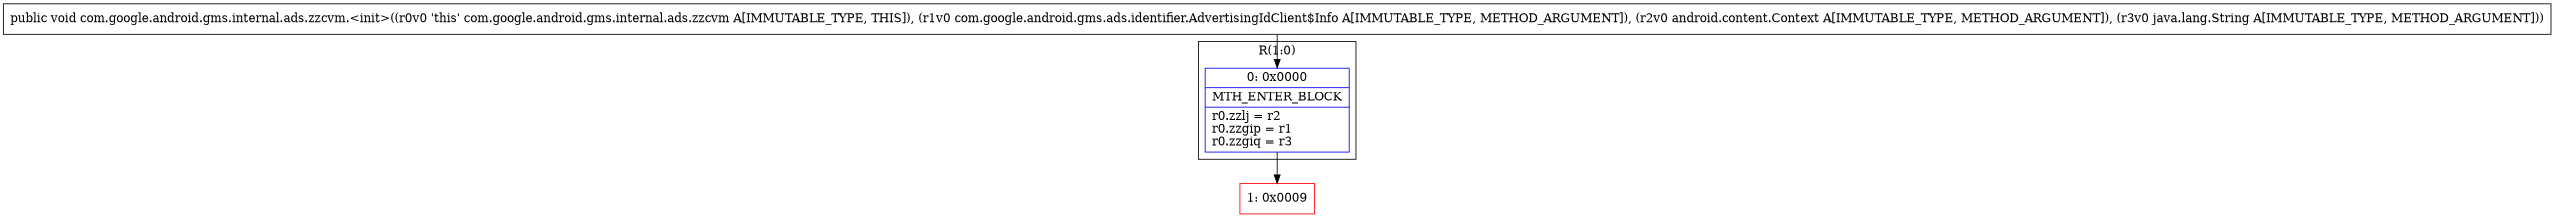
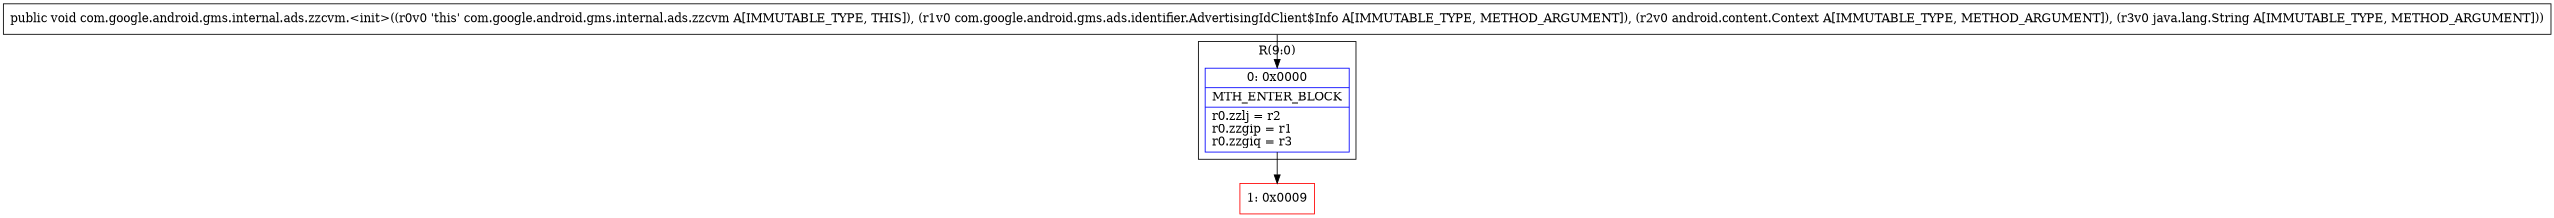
(1277, 51) -> (1277, 51)
